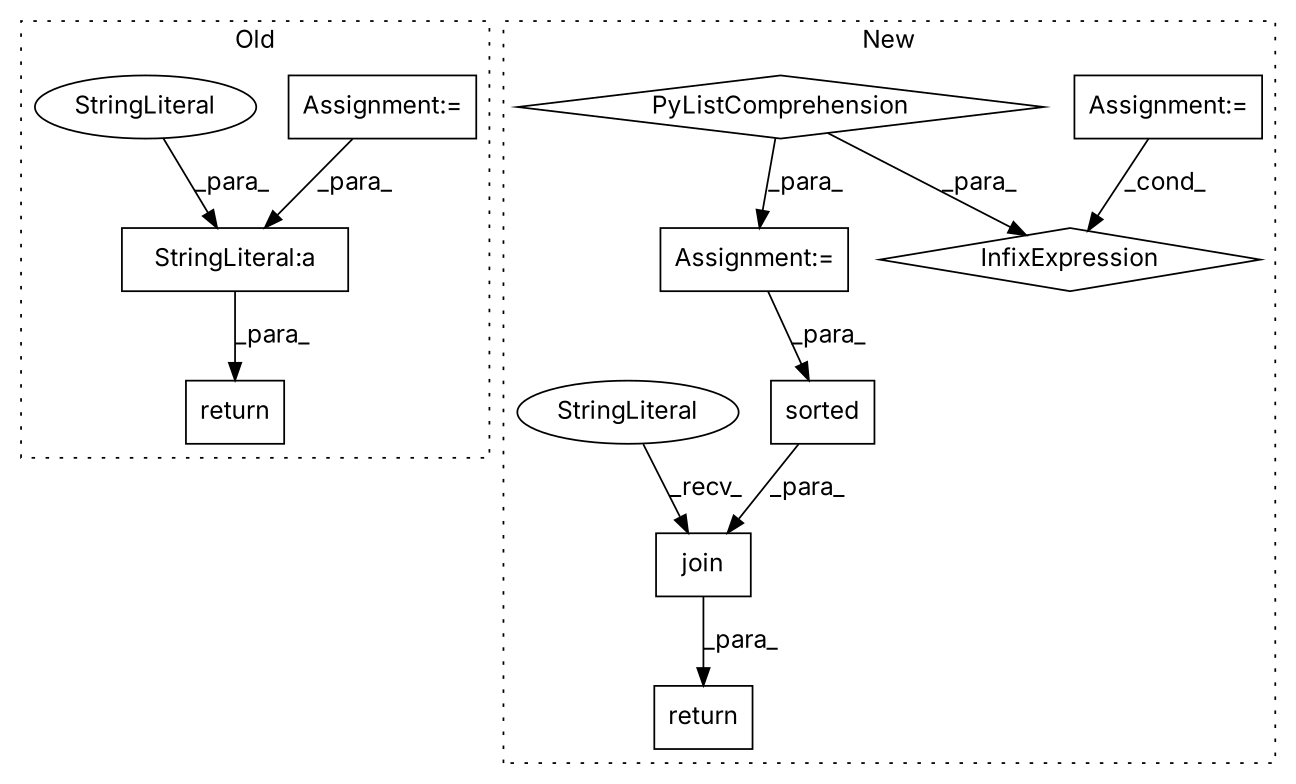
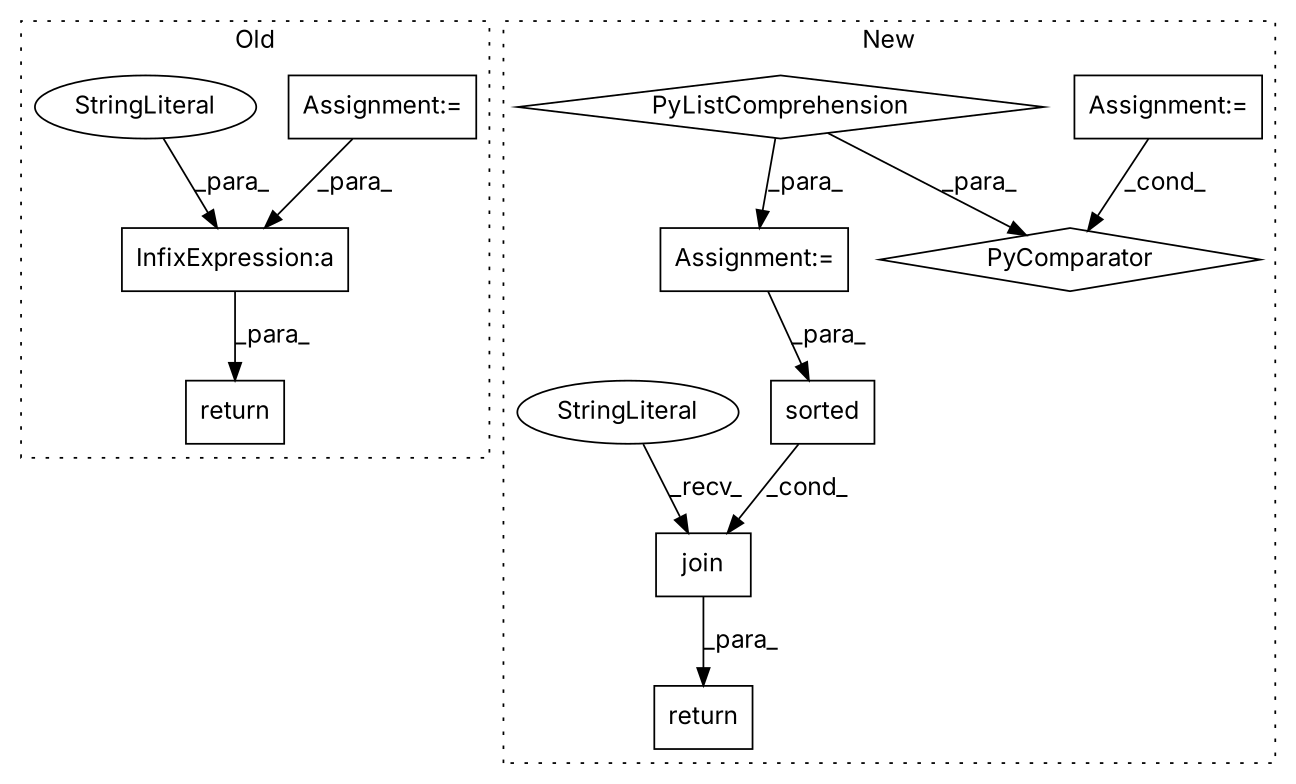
(235, 260) -> (235, 260)
(1070, 260) -> (1070, 260)
(808, 489) -> (808, 489)
